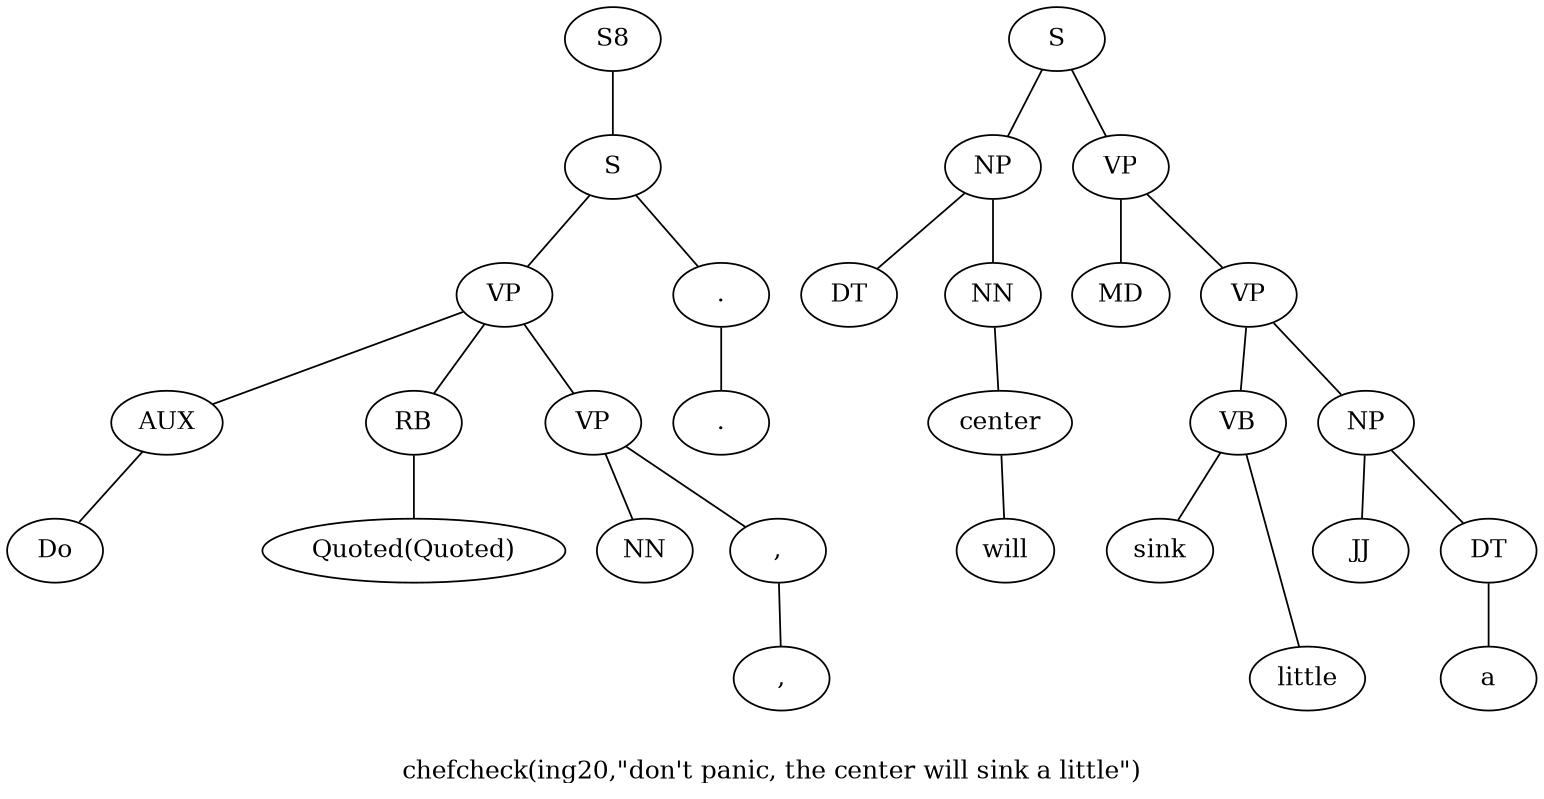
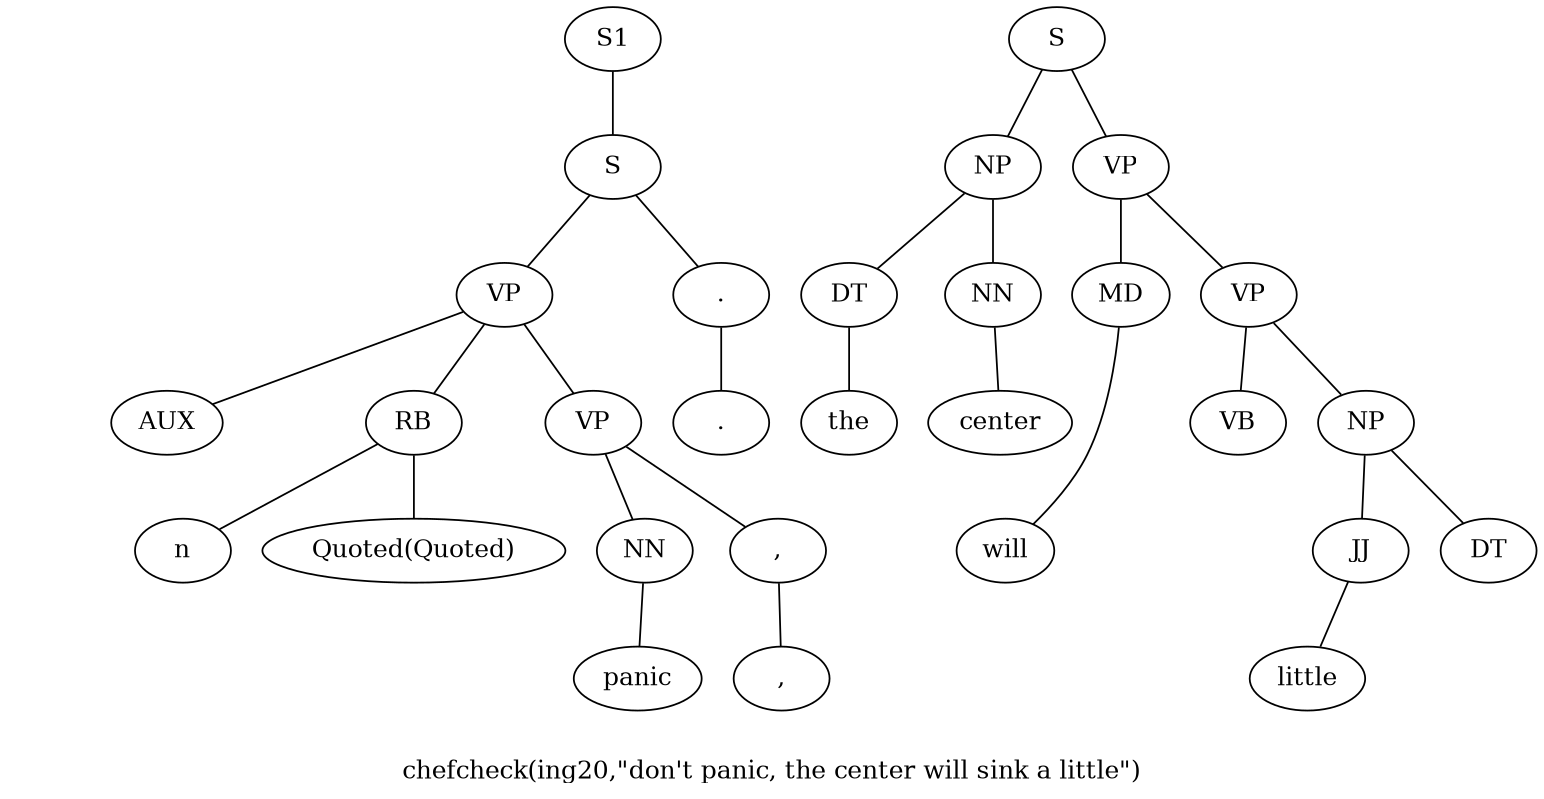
(613, 39) -> (613, 39)
none -> (849, 423)
(1003, 487) -> (1096, 435)
(55, 551) -> none
none -> (183, 551)
(1160, 551) -> none
(1273, 551) -> (1334, 614)
none -> (638, 679)
(1489, 679) -> none
